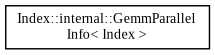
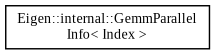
(108, 27) -> (108, 27)
